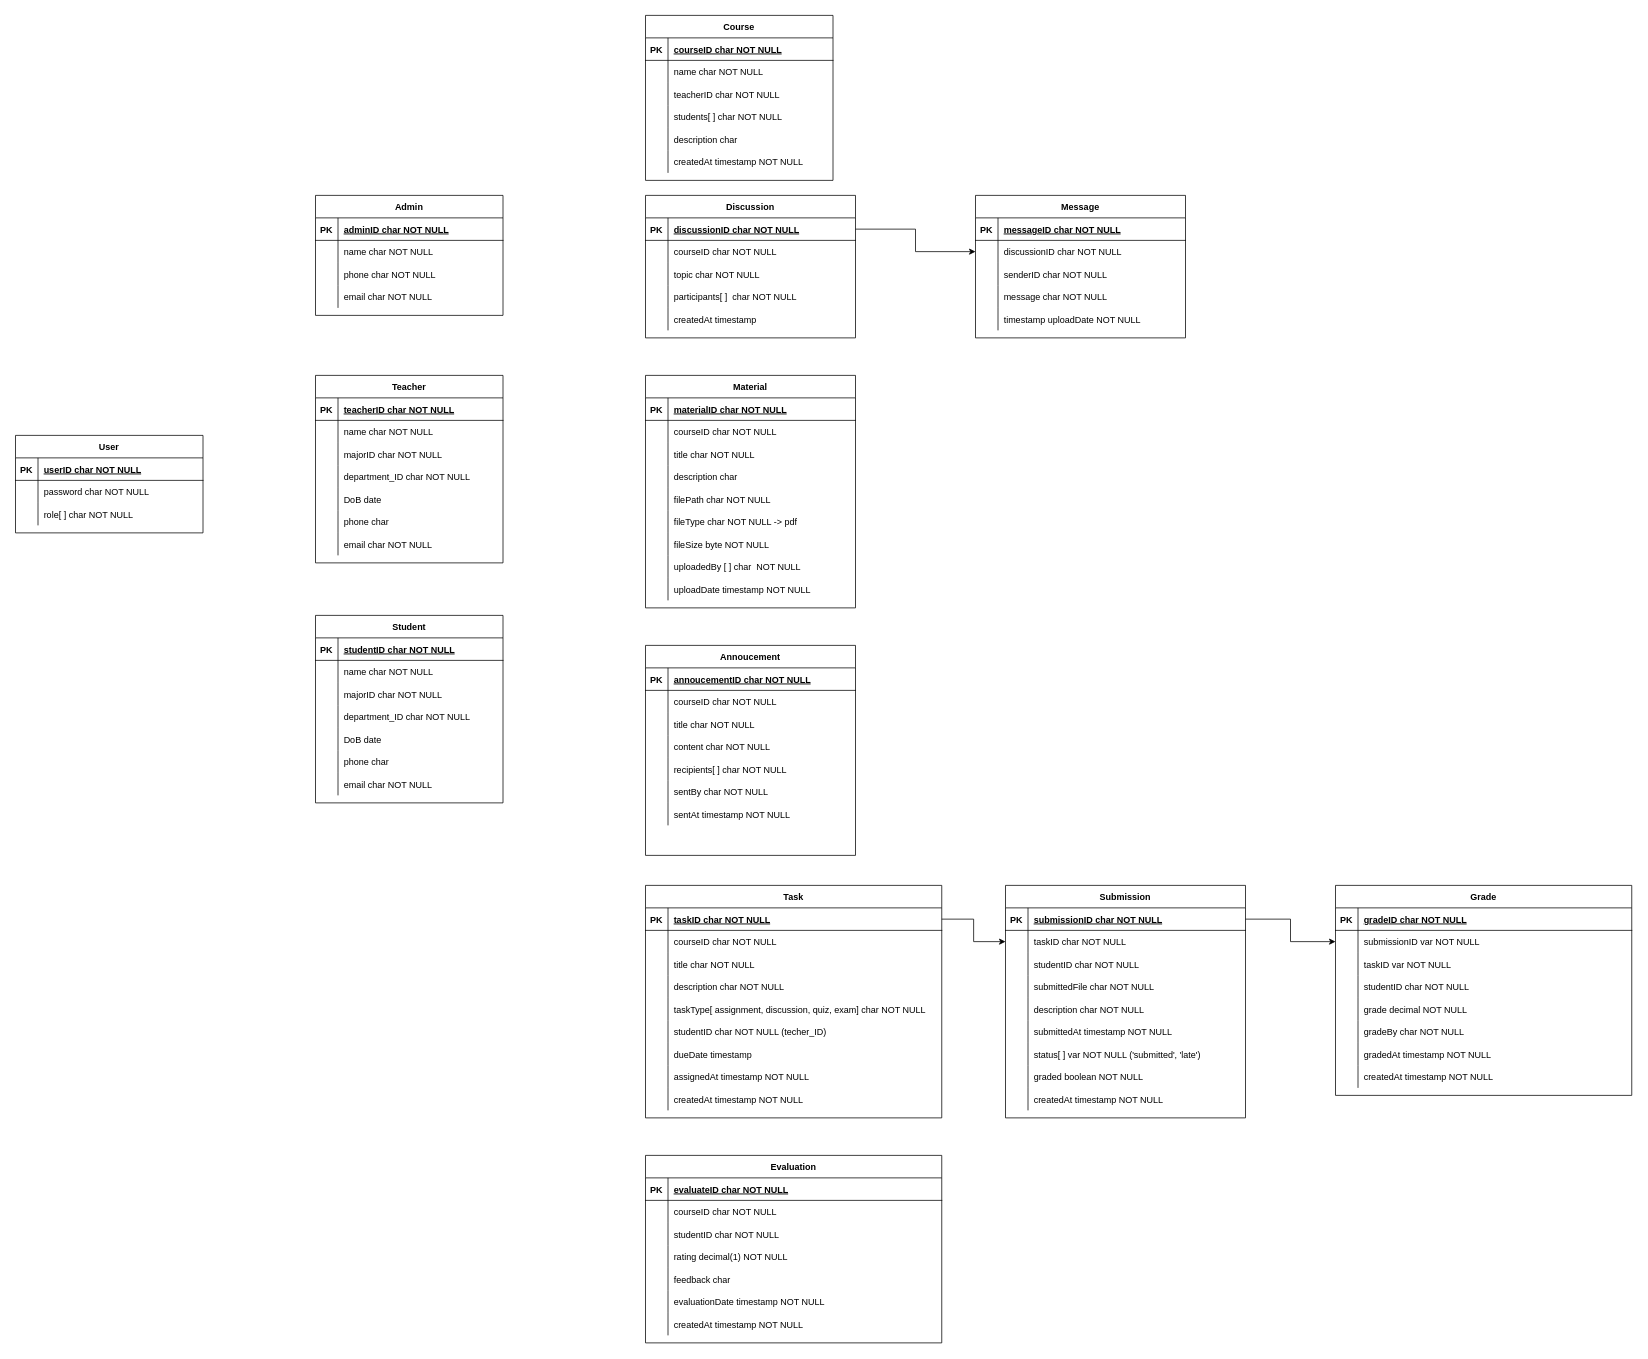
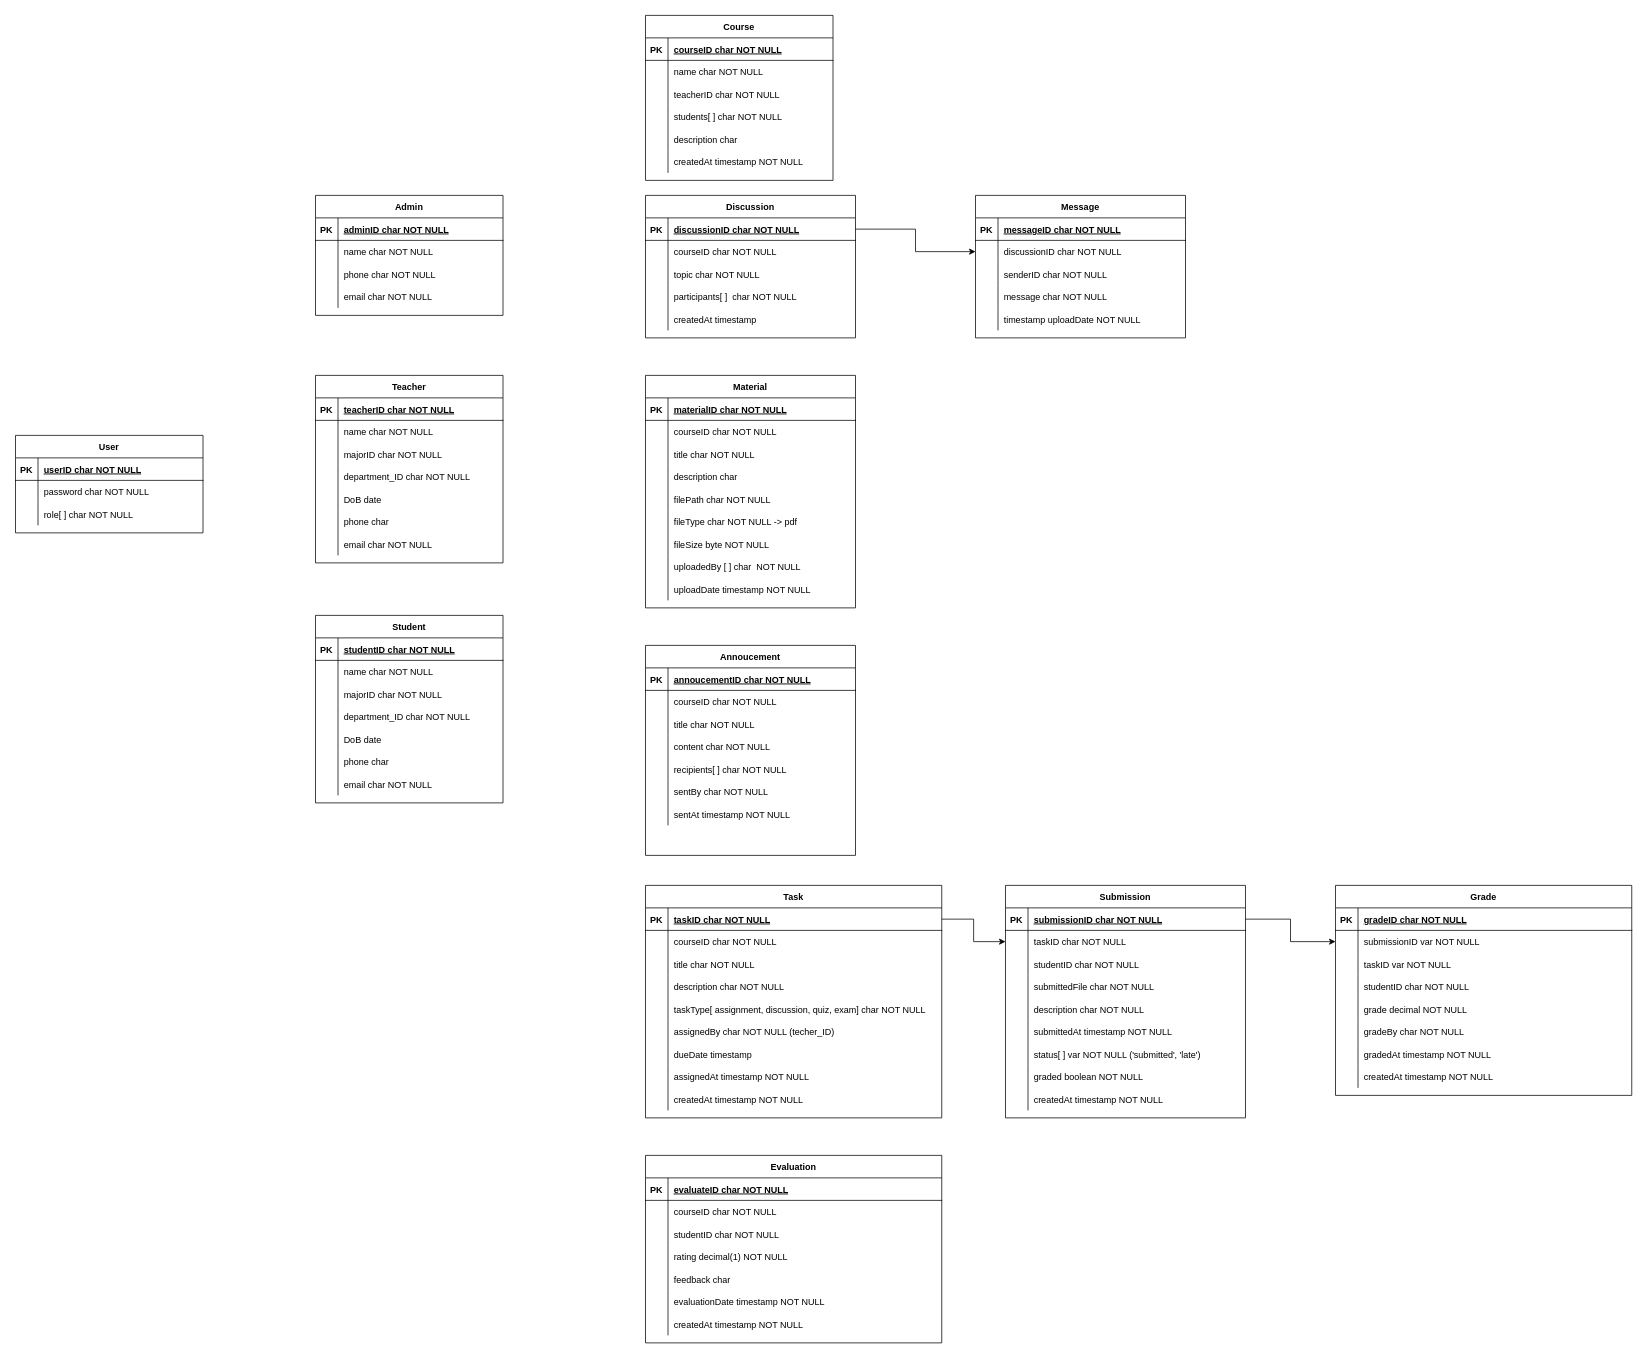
(757, 1032) -> (758, 1032)
